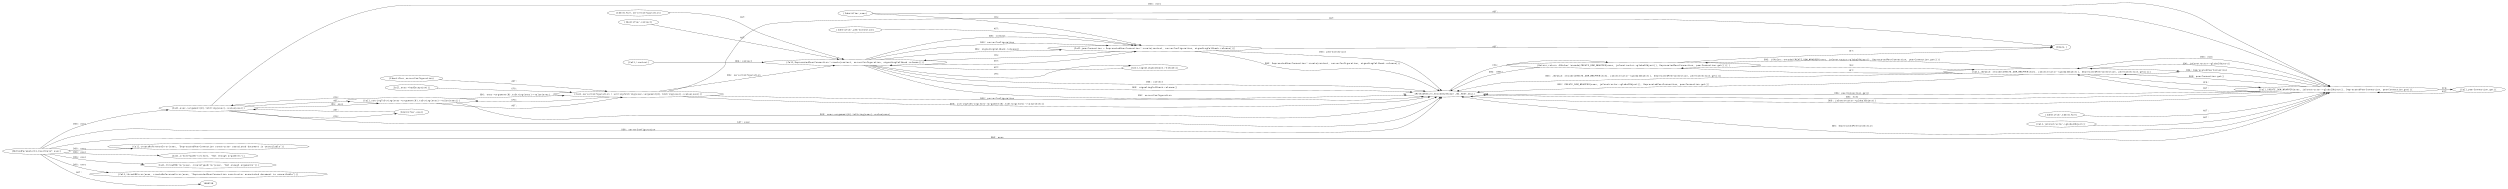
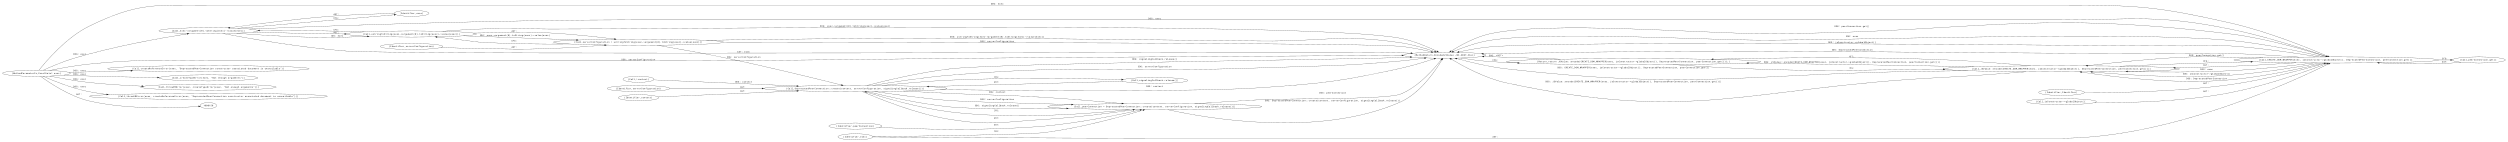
(2062, 47) -> none
(412, 88) -> none
